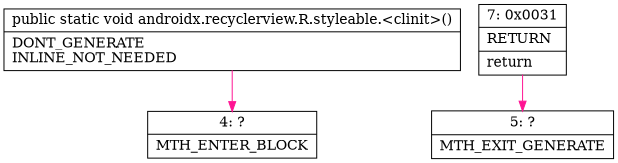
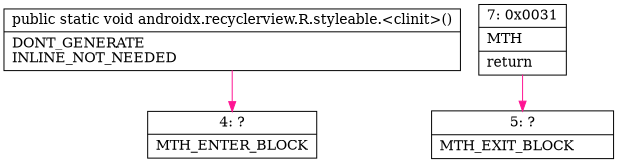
(519, 39) -> (505, 39)
(523, 146) -> (507, 146)
